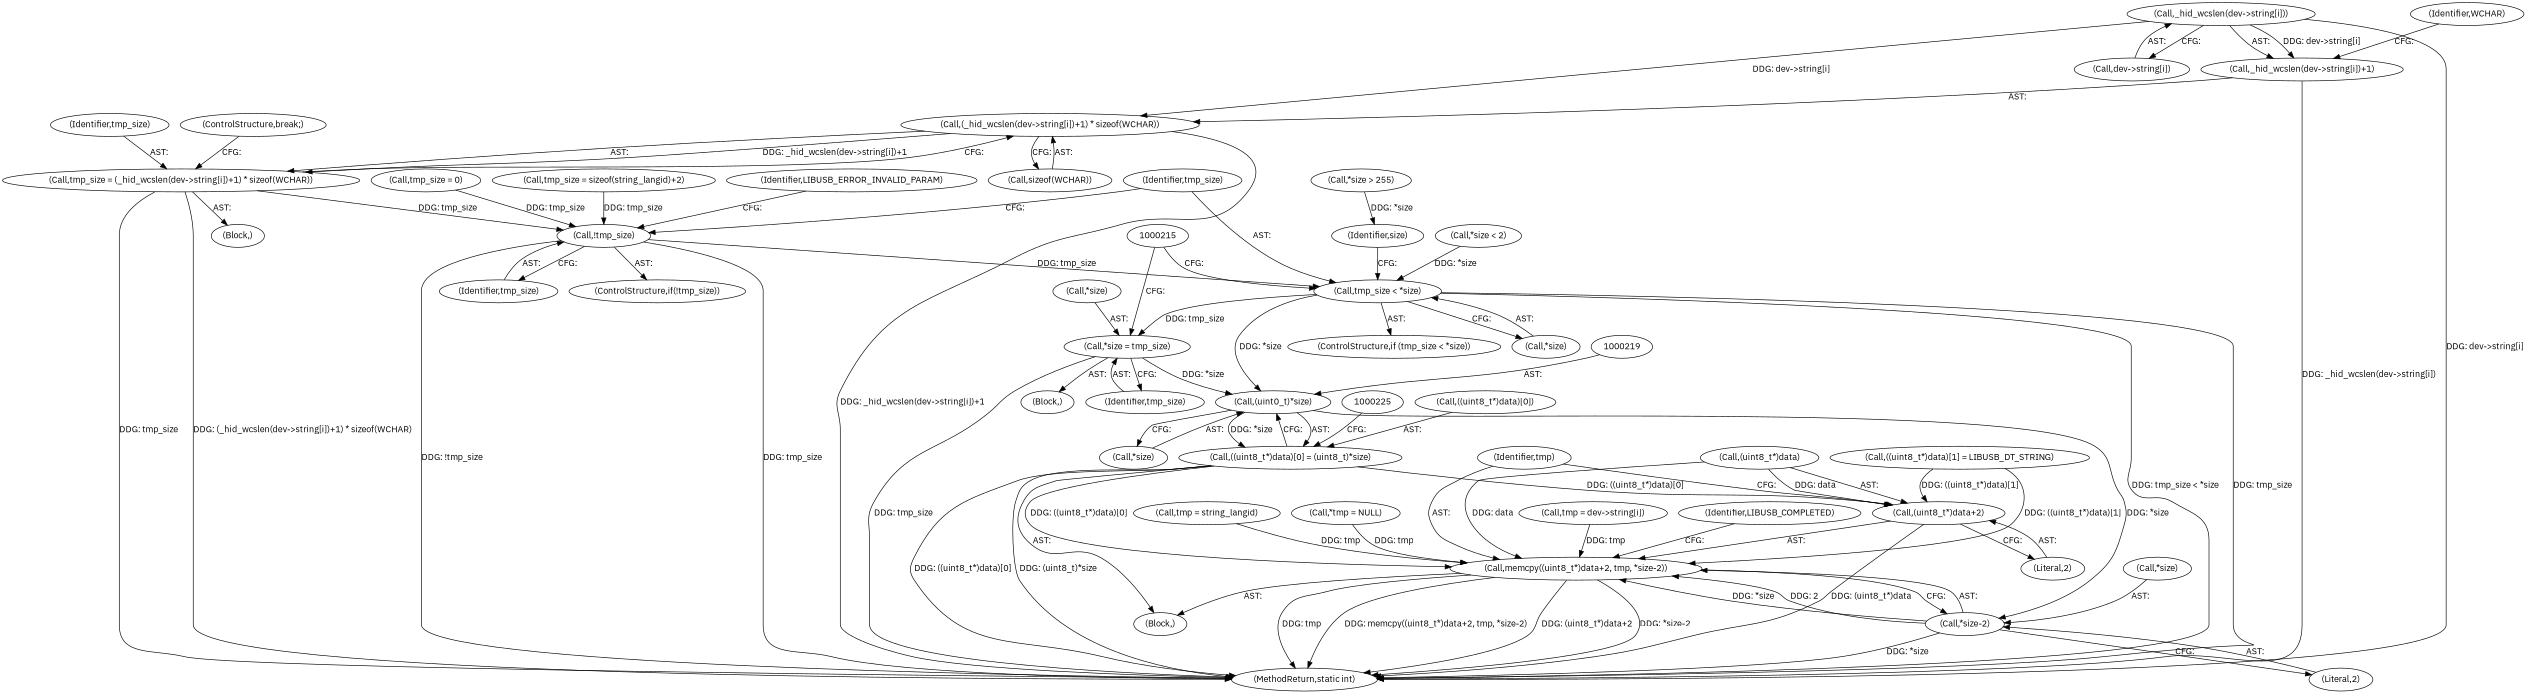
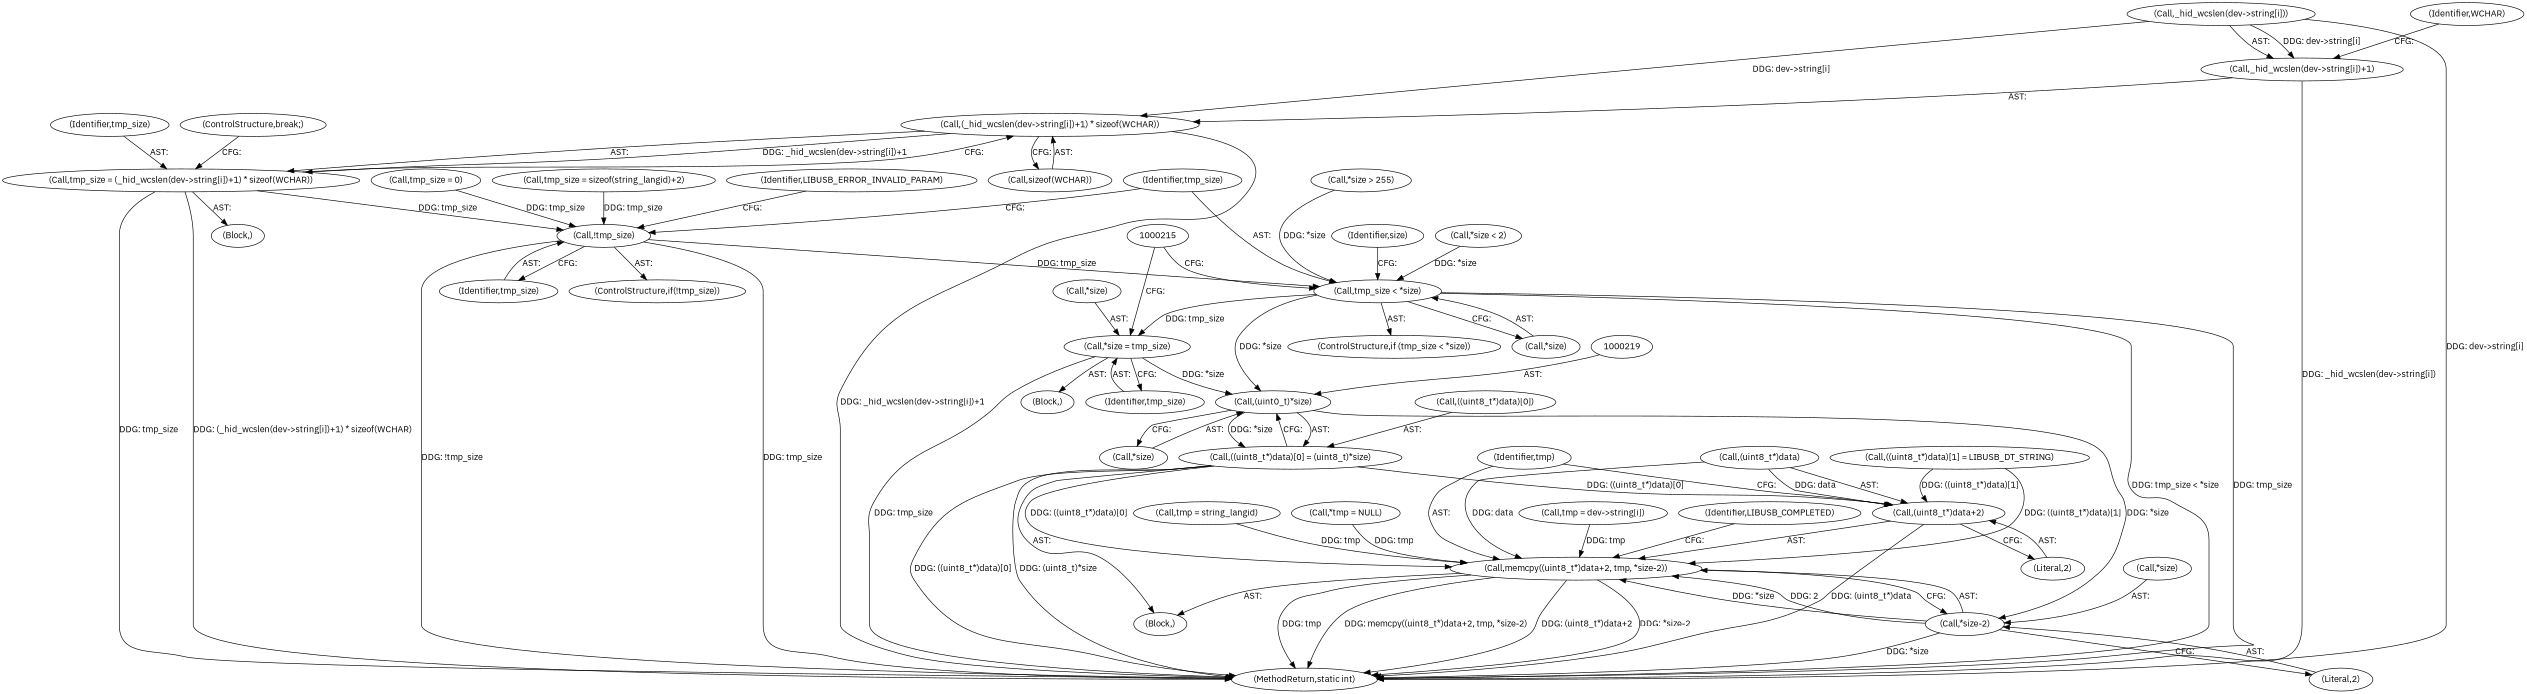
(2132, 69) -> none
(1368, 205) -> (1280, 234)
(1373, 402) -> none
